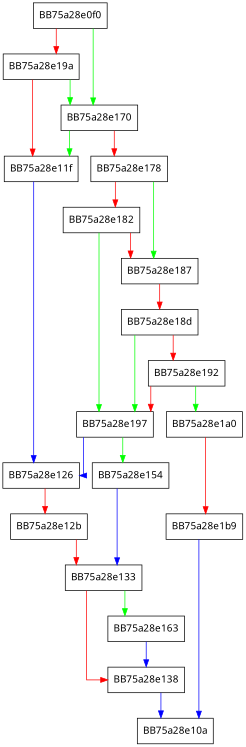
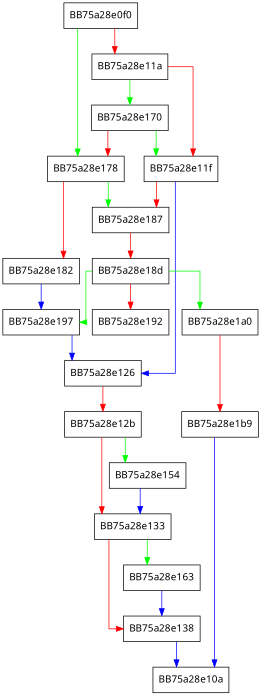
(93, 63) -> (78, 89)
(41, 67) -> (130, 67)
(131, 242) -> (156, 191)
(99, 319) -> (41, 293)
(151, 395) -> none
(196, 395) -> (200, 271)
(123, 446) -> (125, 446)
